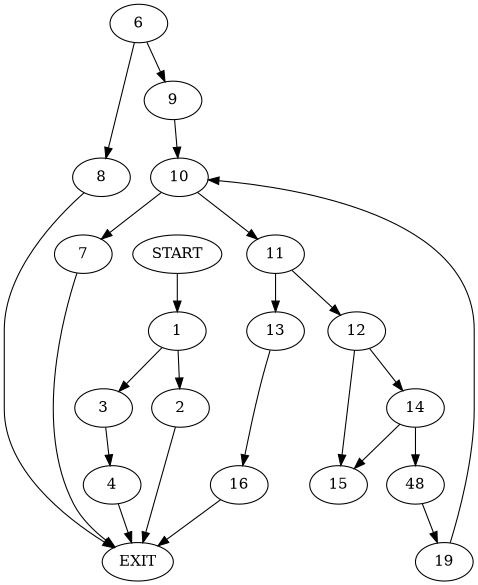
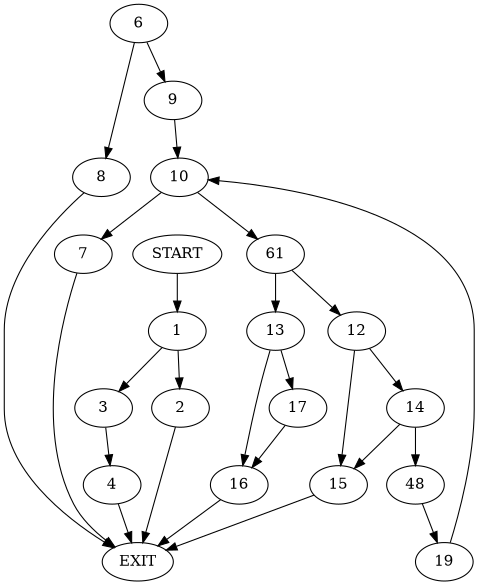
(276, 254) -> (276, 254)
none -> (298, 408)
none -> (245, 521)
